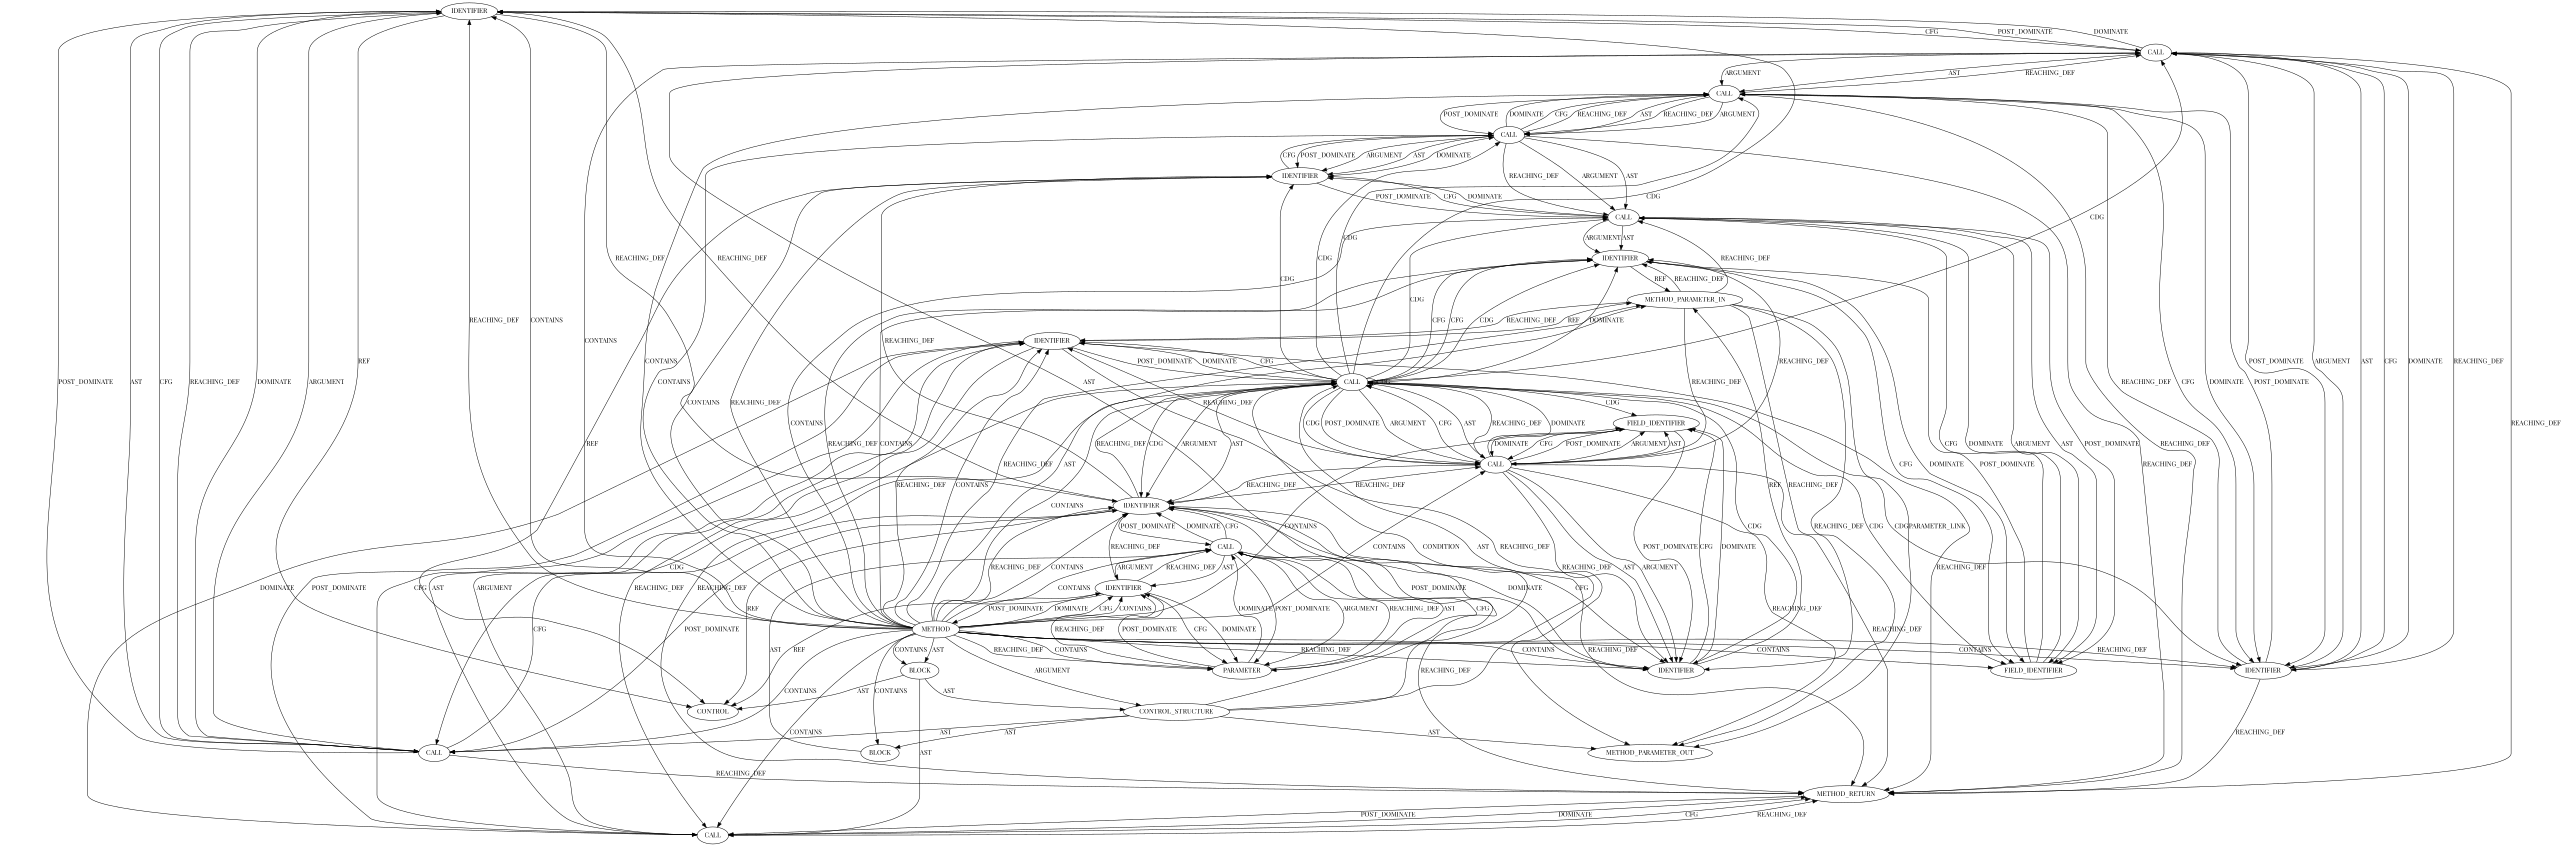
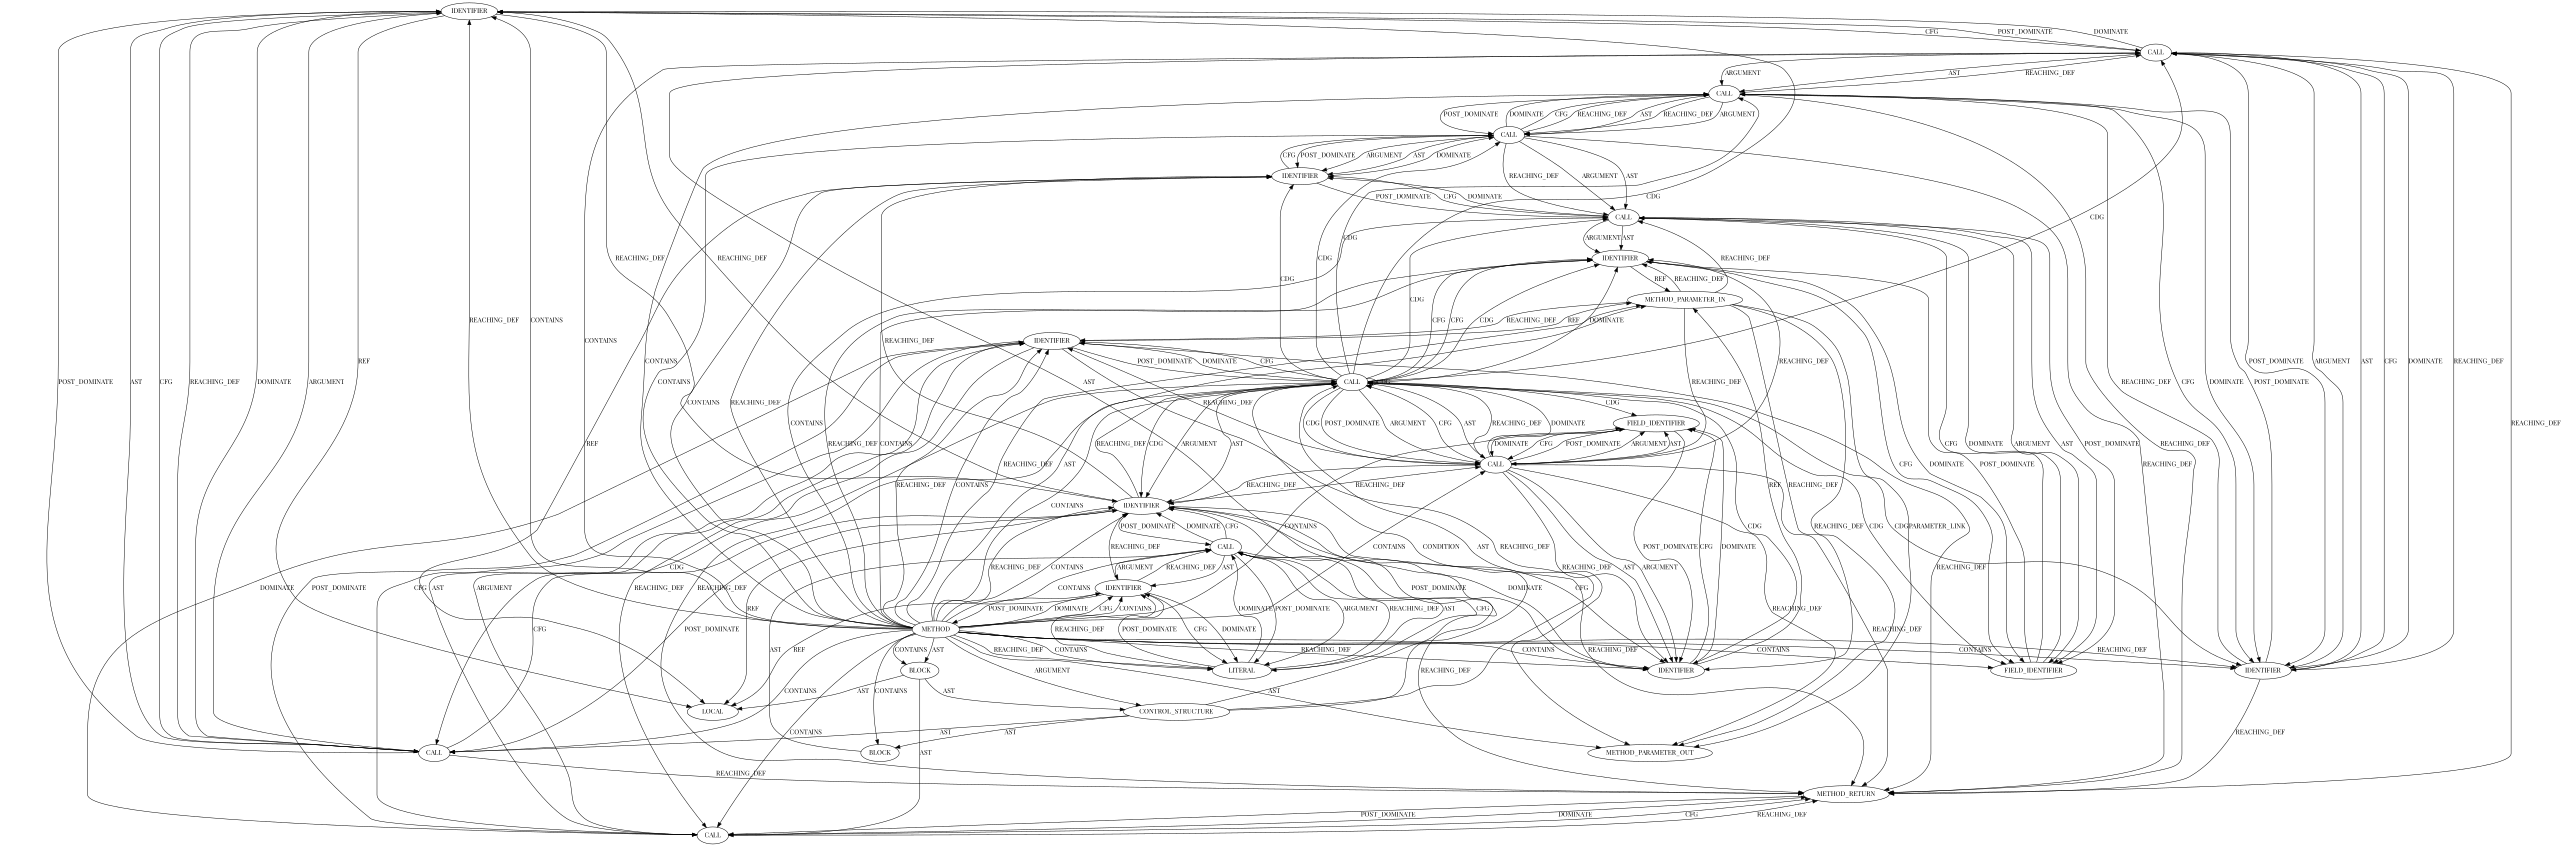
(1242, 671) -> (1242, 671)
(713, 712) -> (713, 712)
(1406, 734) -> (1271, 695)
